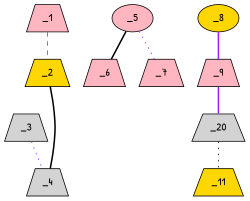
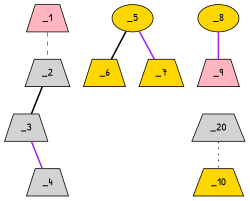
(133, 18) -> (133, 18)
(147, 45) -> (147, 45)
(47, 73) -> (47, 73)
(104, 73) -> (104, 73)
(161, 73) -> (161, 73)
(218, 100) -> none
(55, 128) -> (37, 100)
(37, 155) -> (37, 155)
(218, 182) -> (218, 182)
